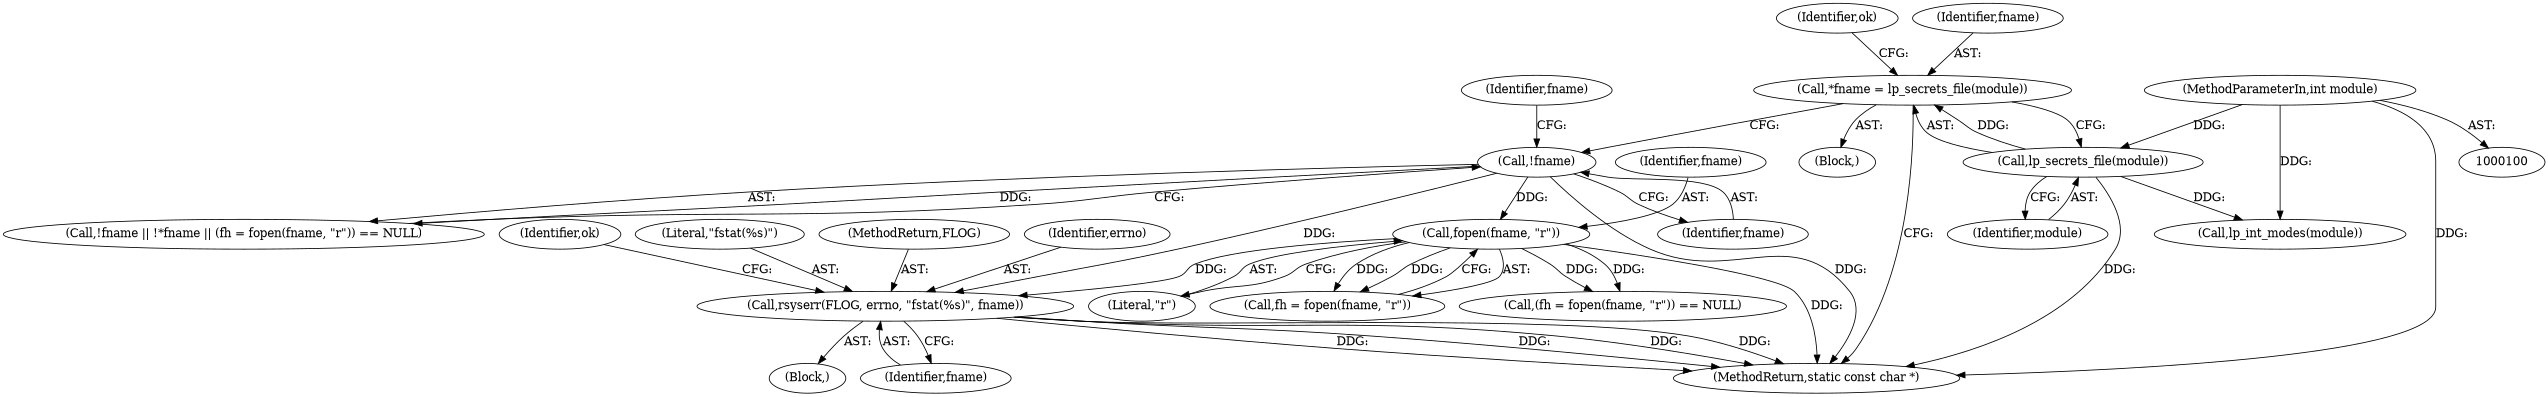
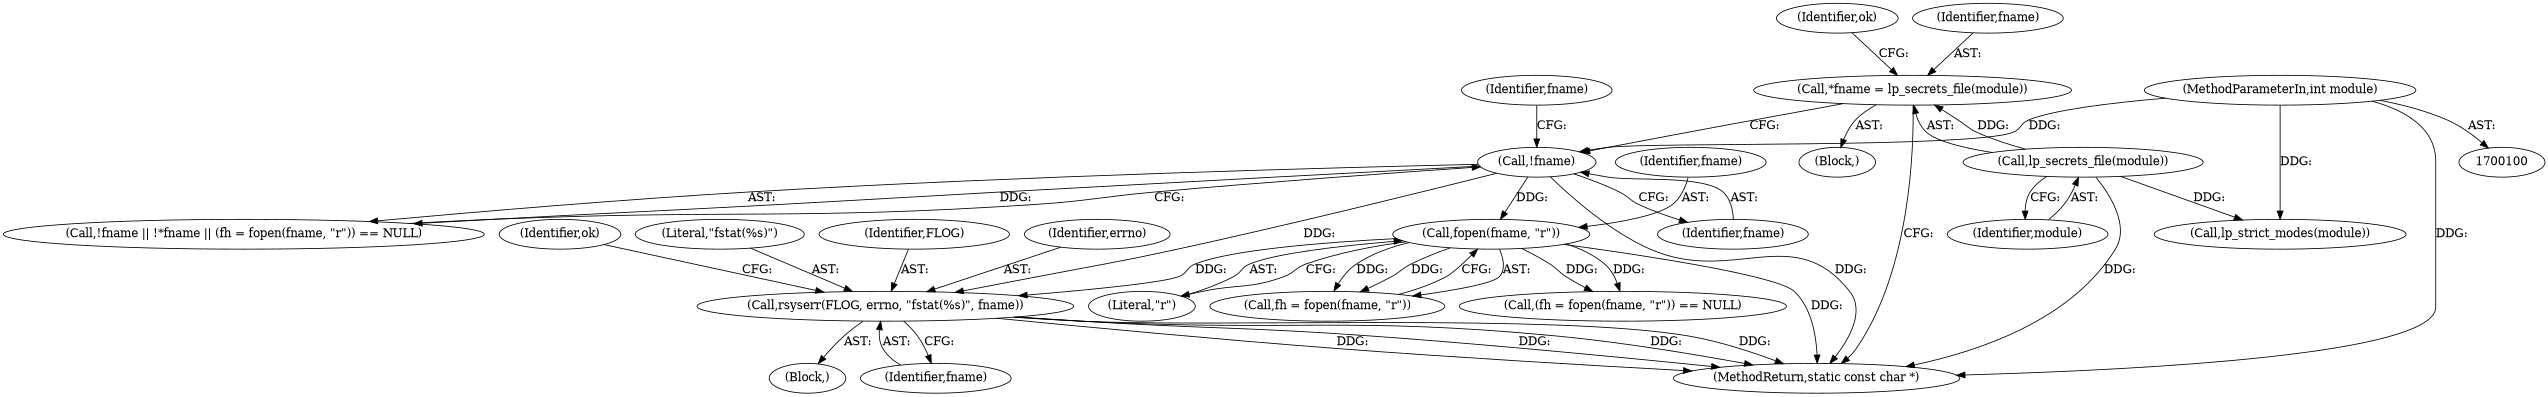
(2051, 112) -> none
(2185, 125) -> (1880, 143)
(2502, 162) -> (2502, 162)
(914, 234) -> (914, 234)
(2280, 234) -> (2280, 234)
